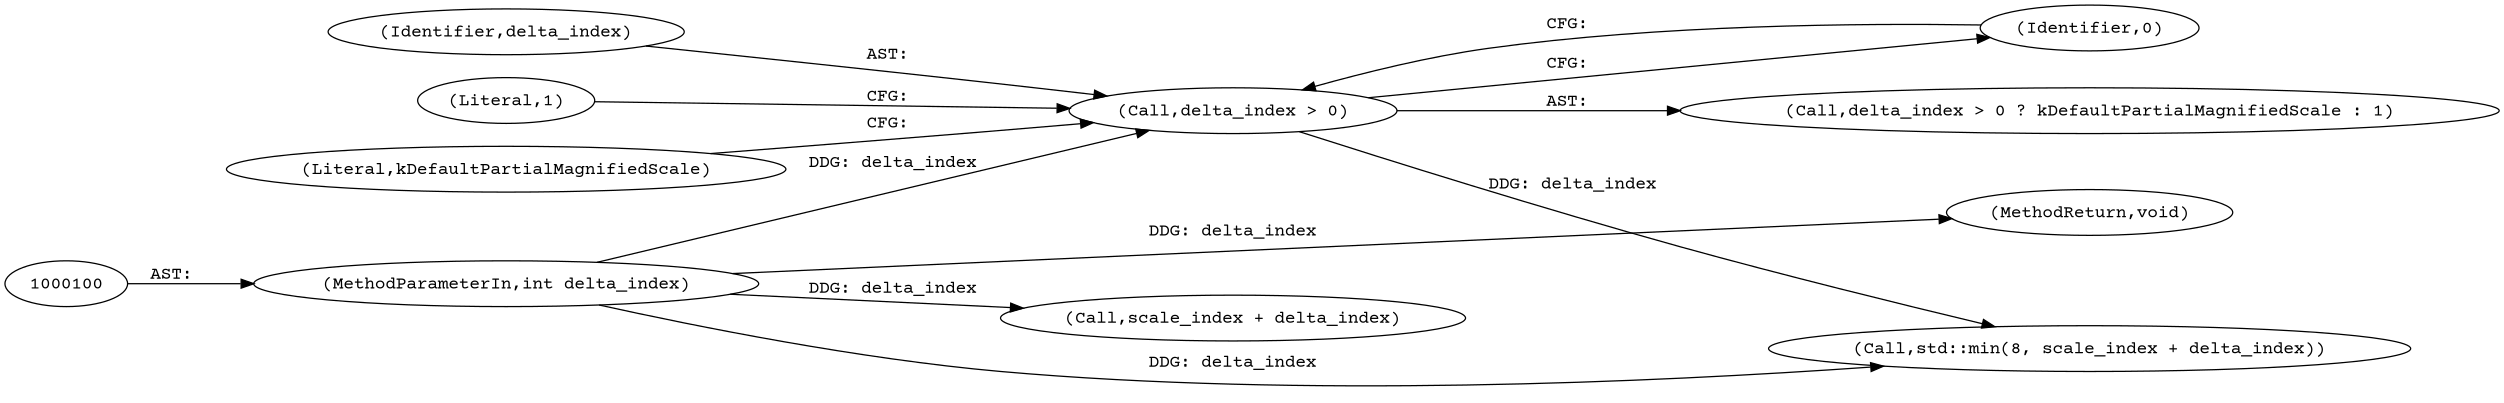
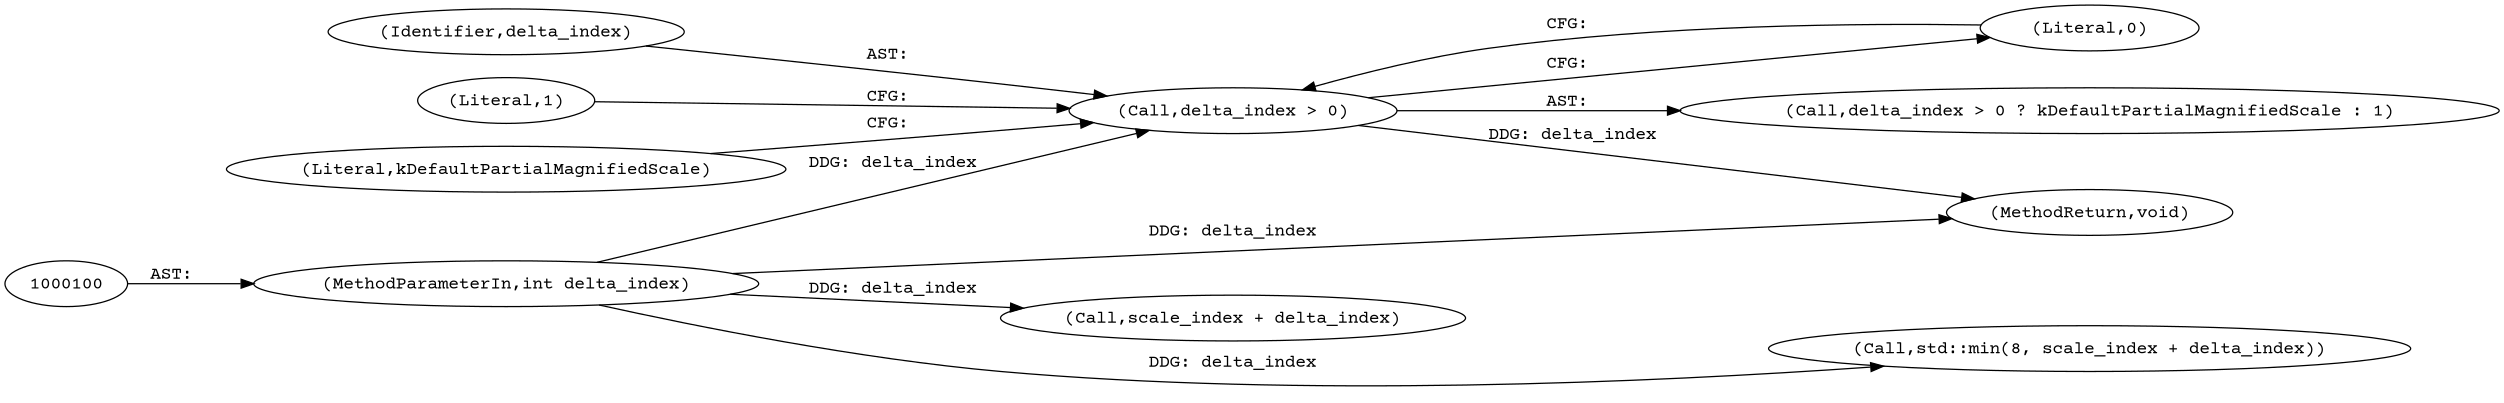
(2090, 28) -> (2090, 28)
(1656, 240) -> (1660, 161)
